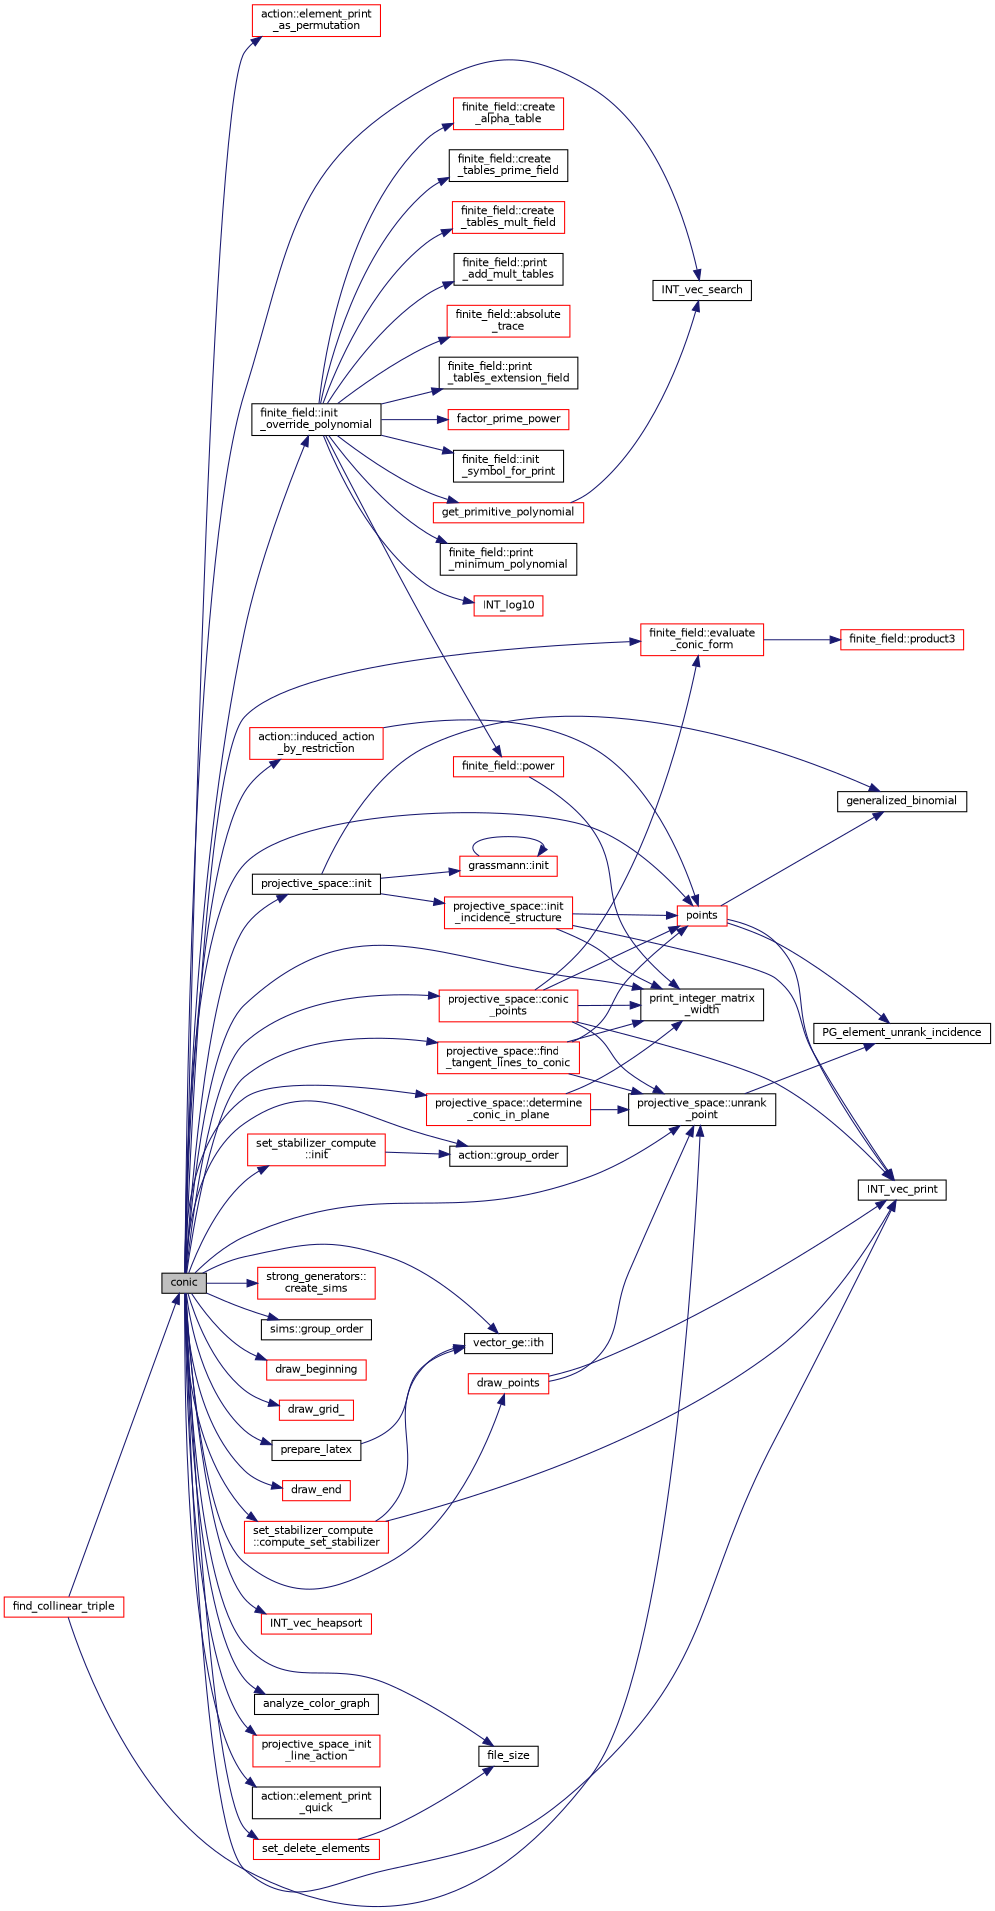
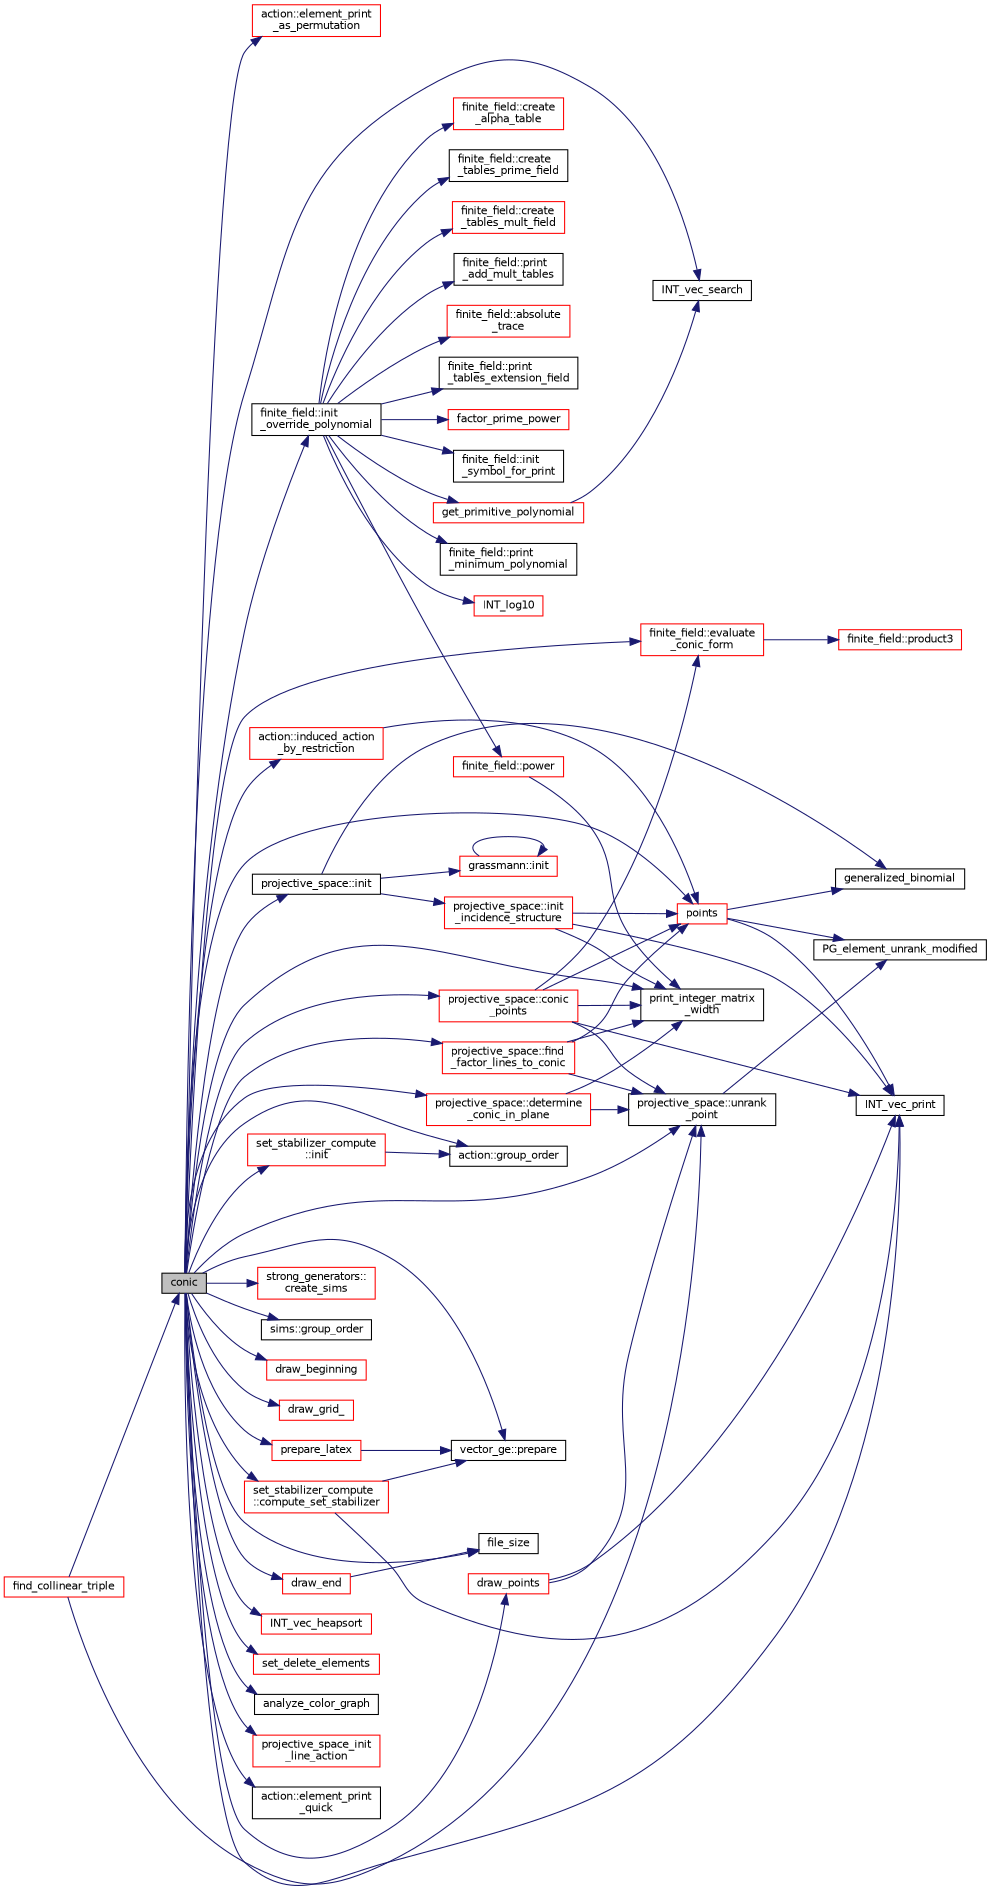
(902, 1033) -> (900, 950)
(509, 1058) -> (509, 1058)
(509, 1344) -> (509, 1450)
(316, 1450) -> (316, 1450)
(424, 1810) -> (383, 1570)
